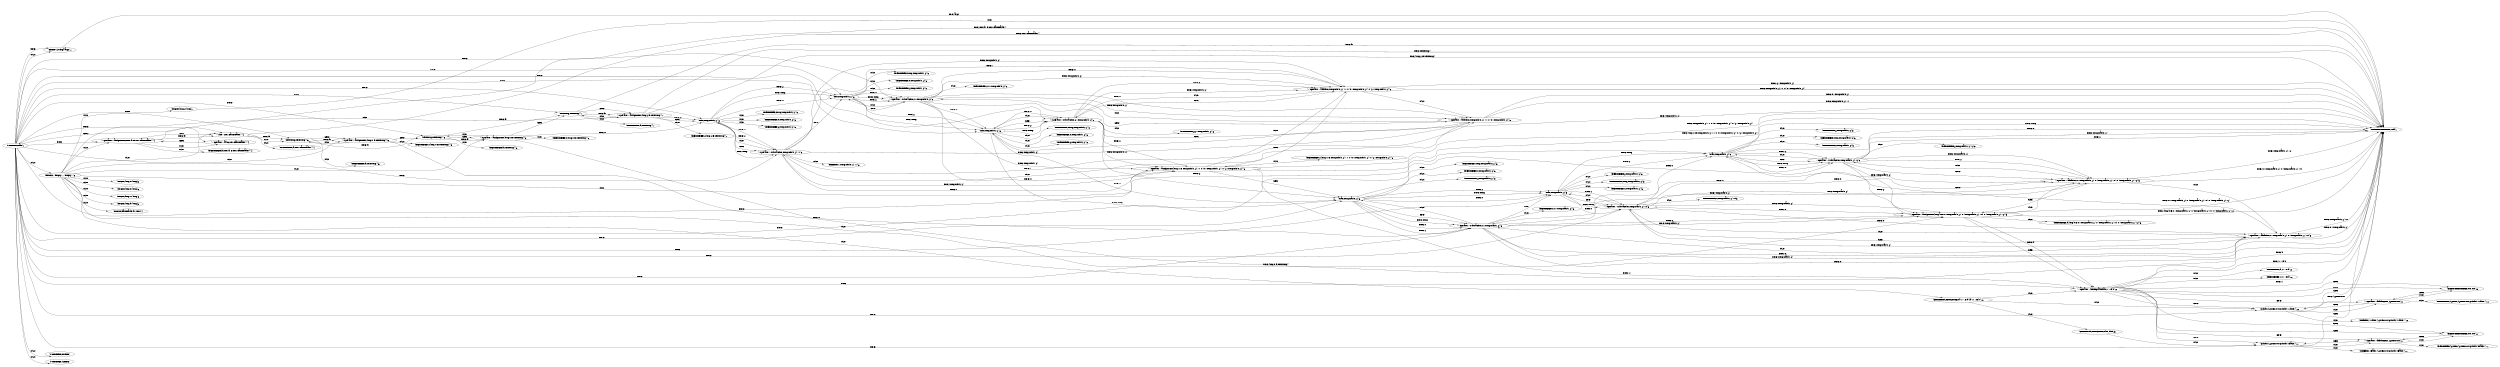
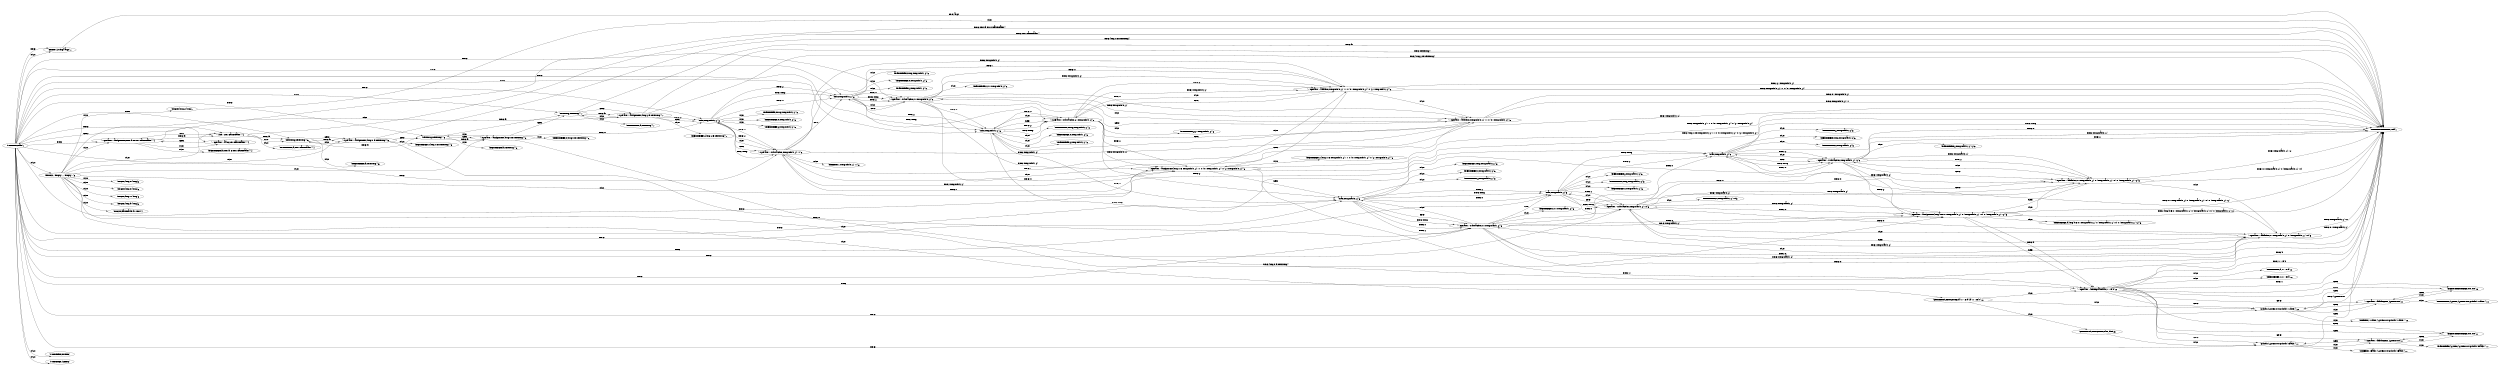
(990, 27) -> (990, 27)
none -> (1401, 40)
